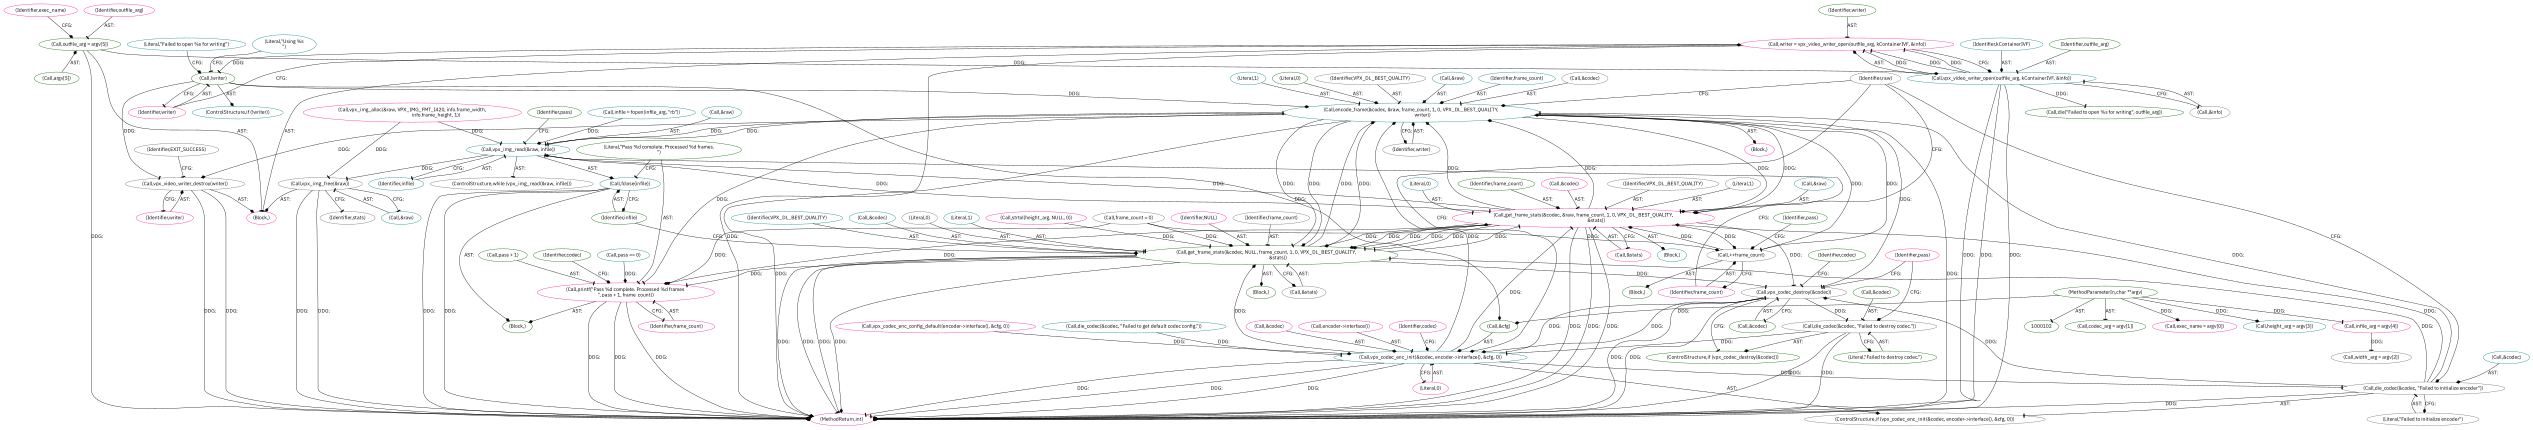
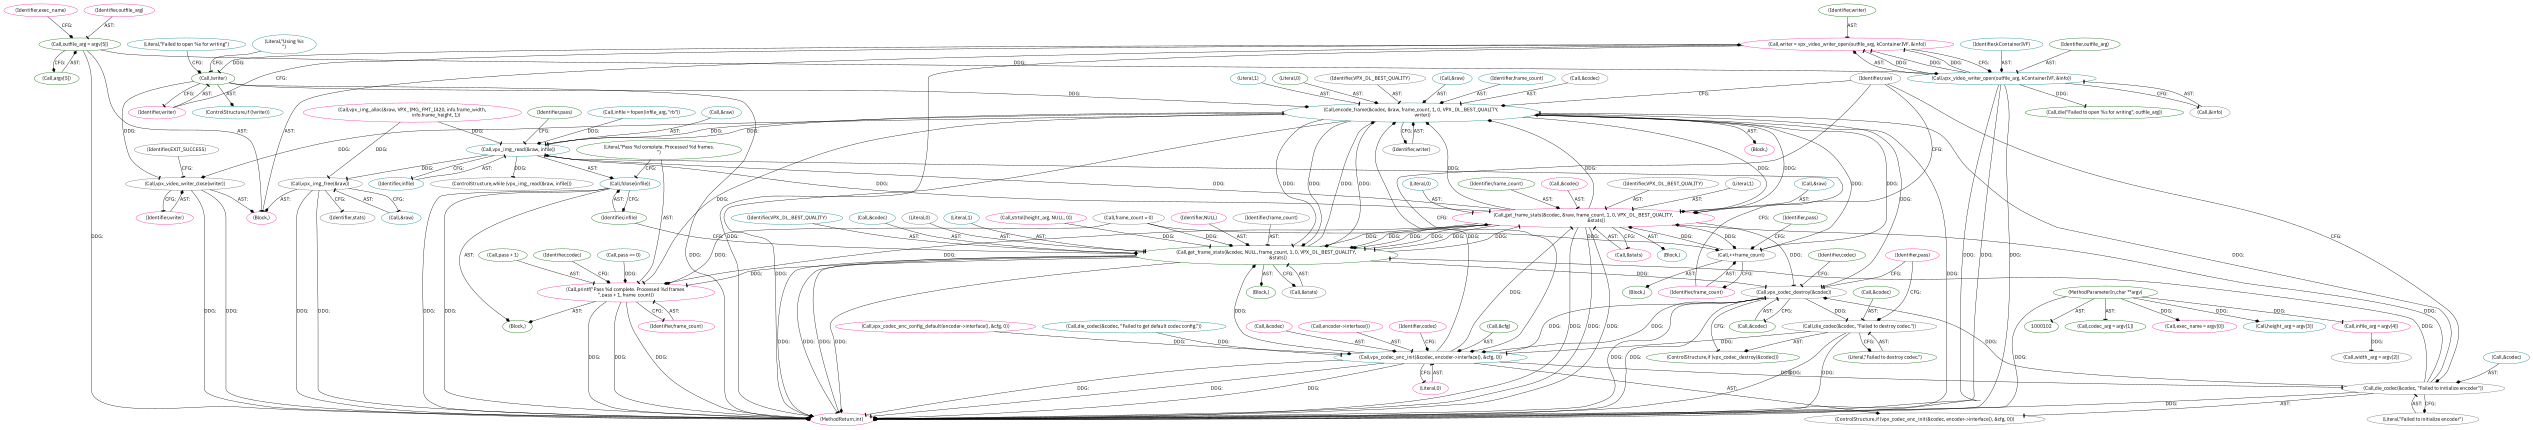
none -> (57, 57)
(887, 141) -> (700, 95)
(521, 168) -> (521, 168)
(185, 184) -> (185, 184)
(1789, 306) -> (1514, 414)
